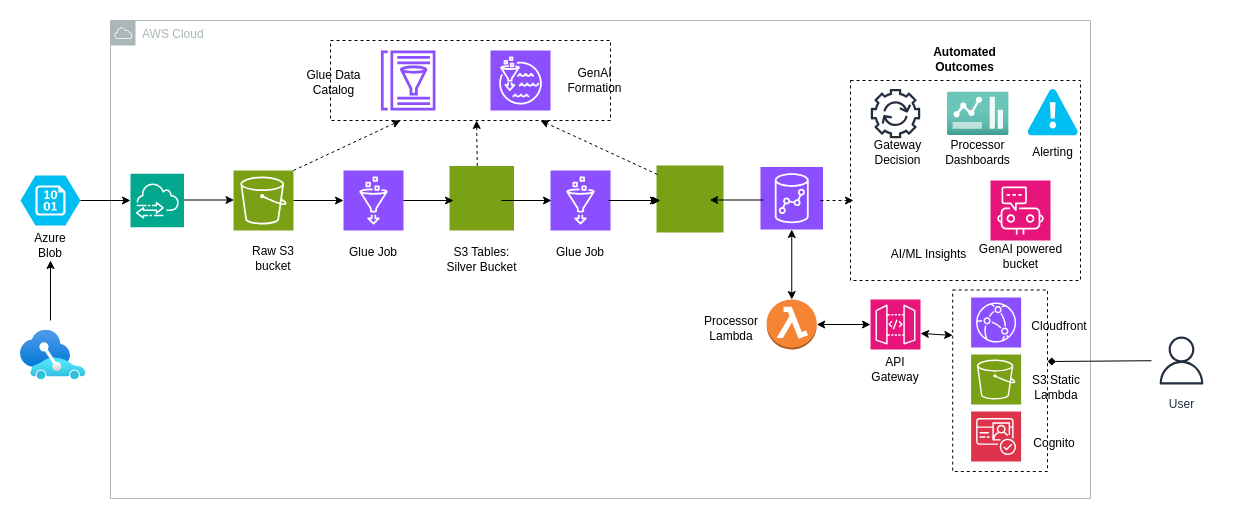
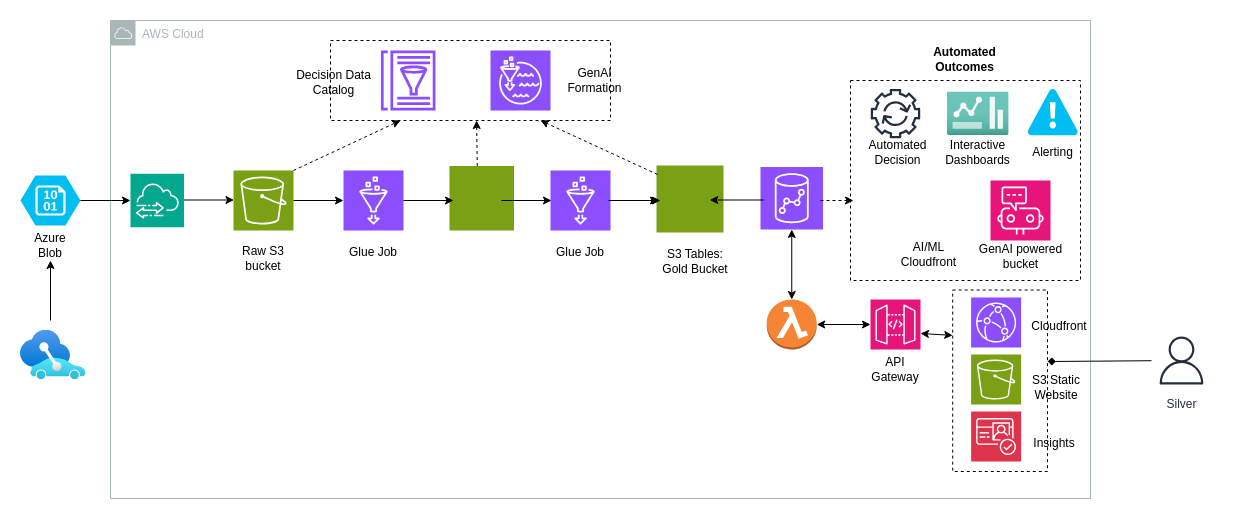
(334, 83) -> (334, 83)
(898, 153) -> (898, 153)
(978, 153) -> (978, 153)
(929, 255) -> (929, 255)
(274, 259) -> (264, 259)
(482, 259) -> none
none -> (696, 262)
(732, 328) -> none
(1057, 388) -> (1057, 388)
(1182, 405) -> (1182, 405)
(1055, 444) -> (1055, 444)
